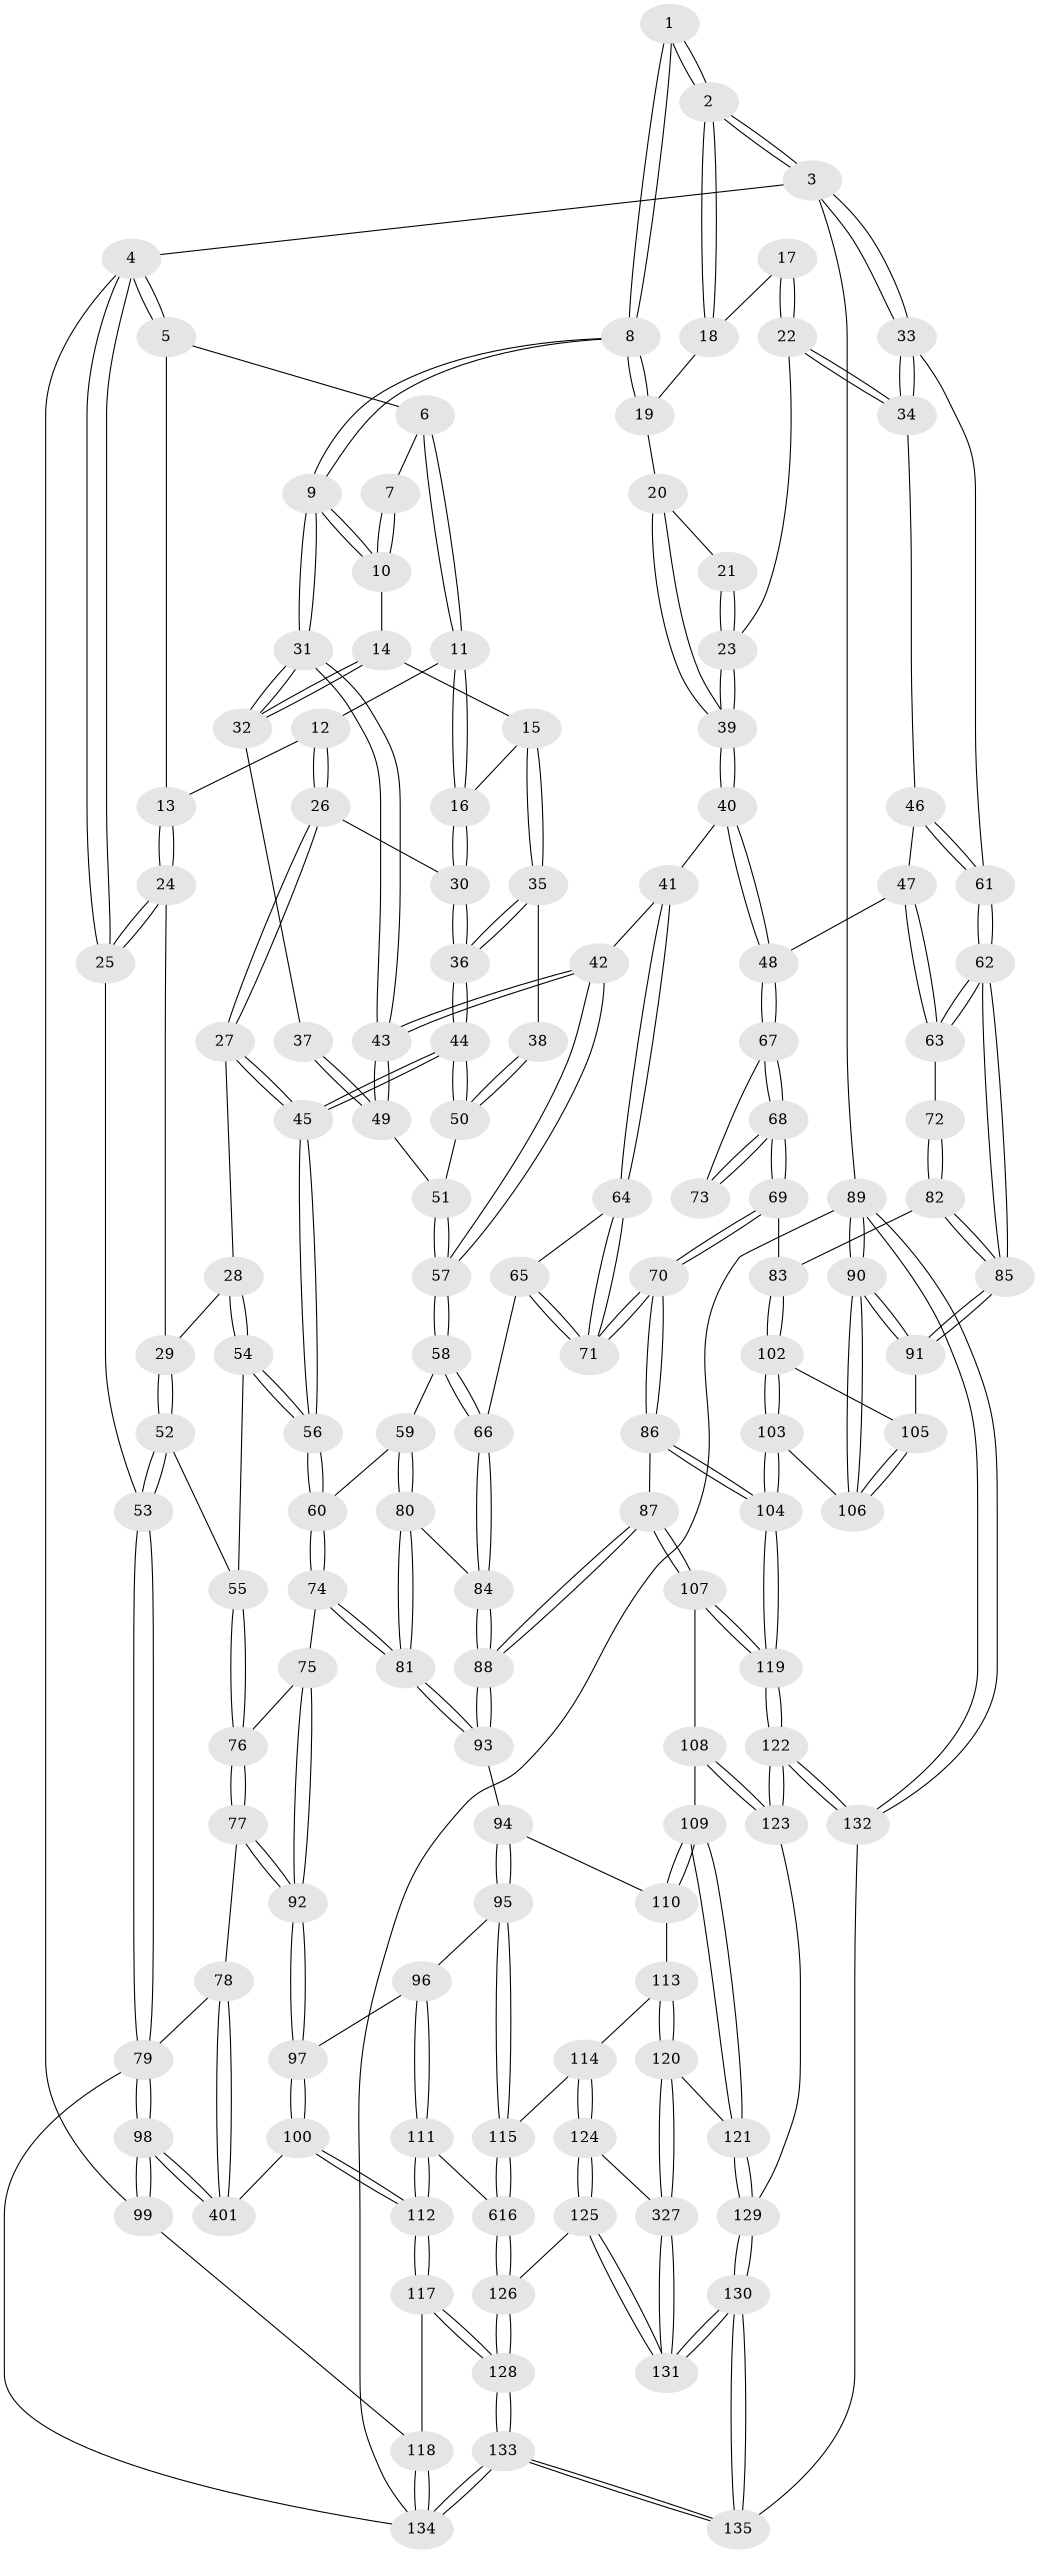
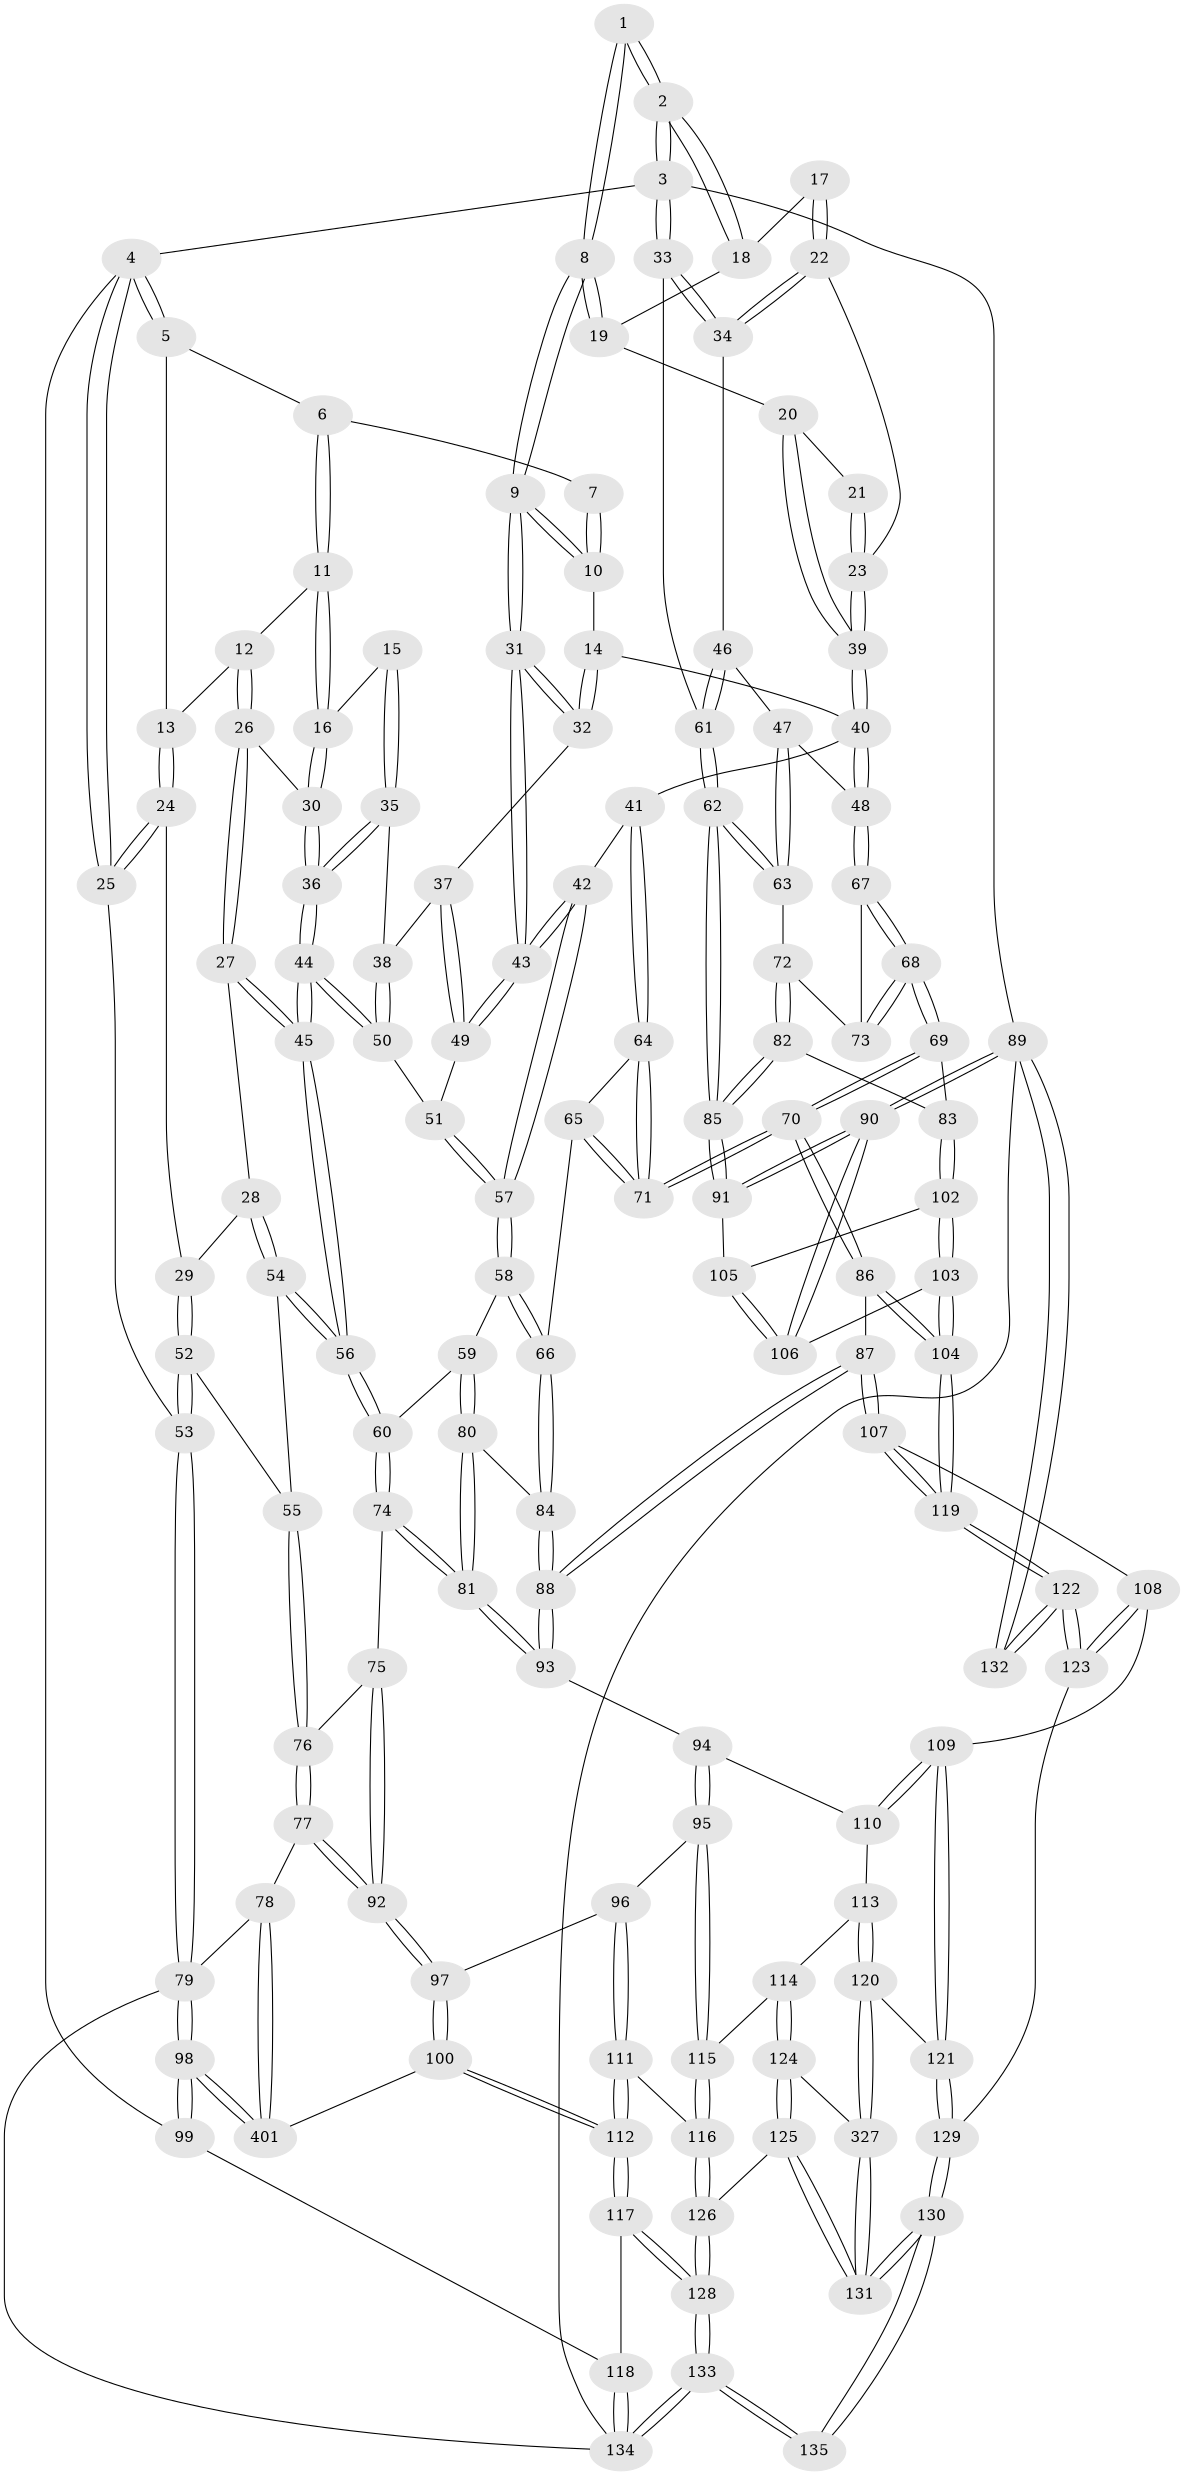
(446, 684) -> (731, 682)
none -> (413, 924)
none -> (822, 1003)
(855, 2197) -> none
(504, 2216) -> (703, 2138)
